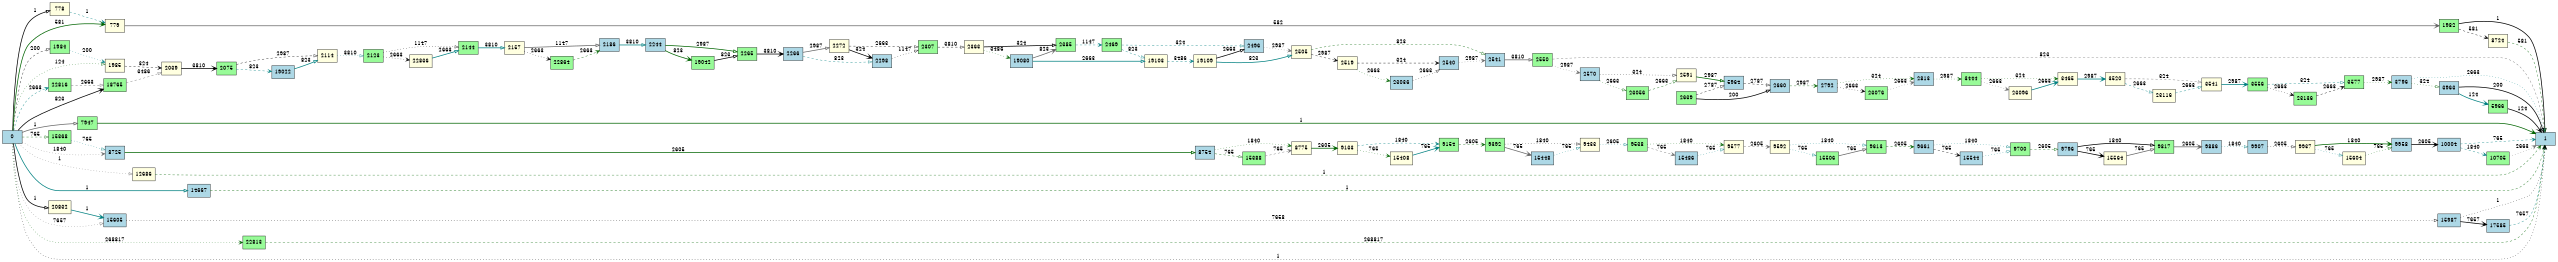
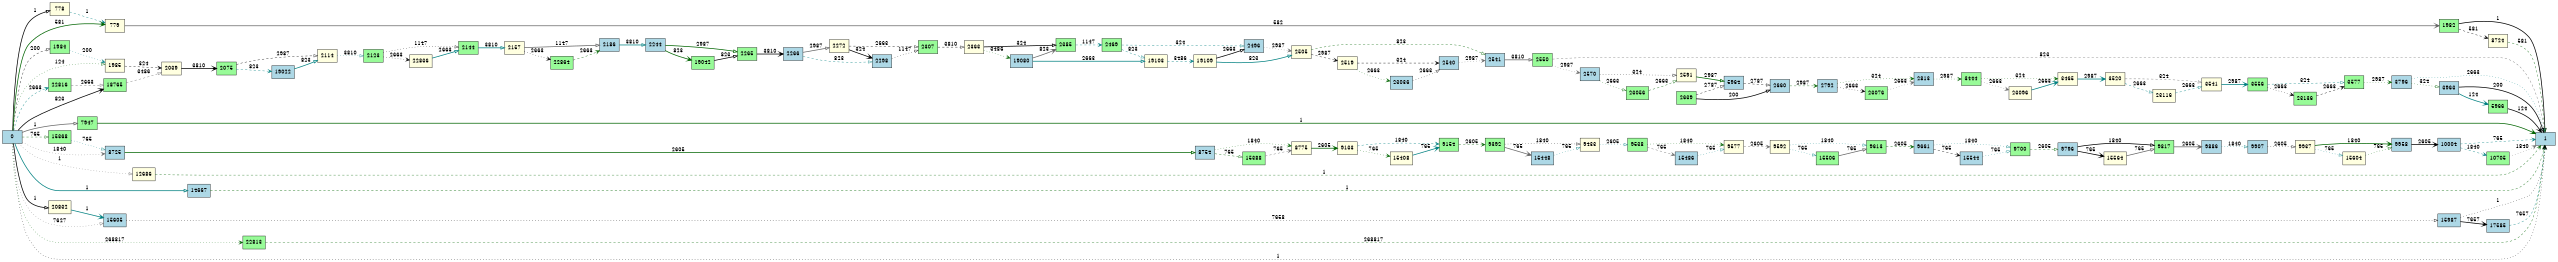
(2522, 147) -> (2522, 147)
(60, 221) -> (60, 221)
